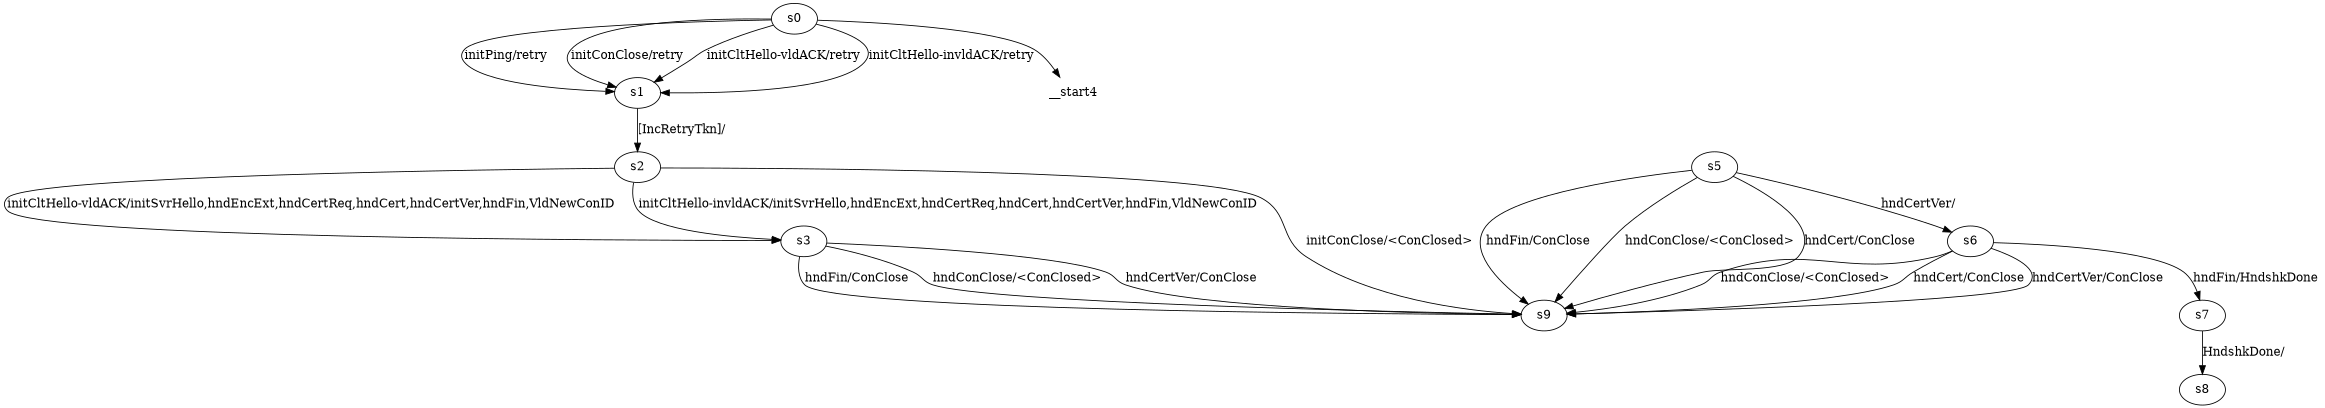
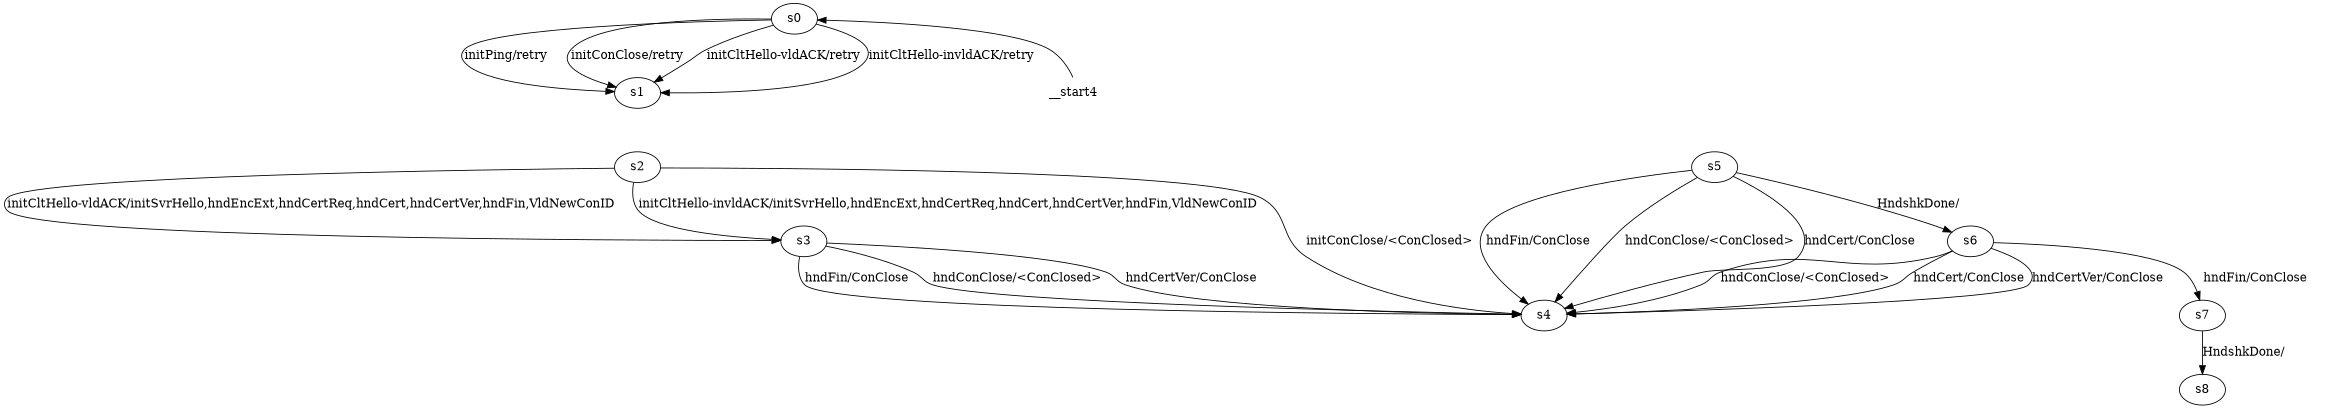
(942, 29) -> (958, 29)
(638, 126) -> none
(1920, 204) -> (1920, 204)
(2257, 278) -> (2257, 278)
(1544, 316) -> (1544, 316)
